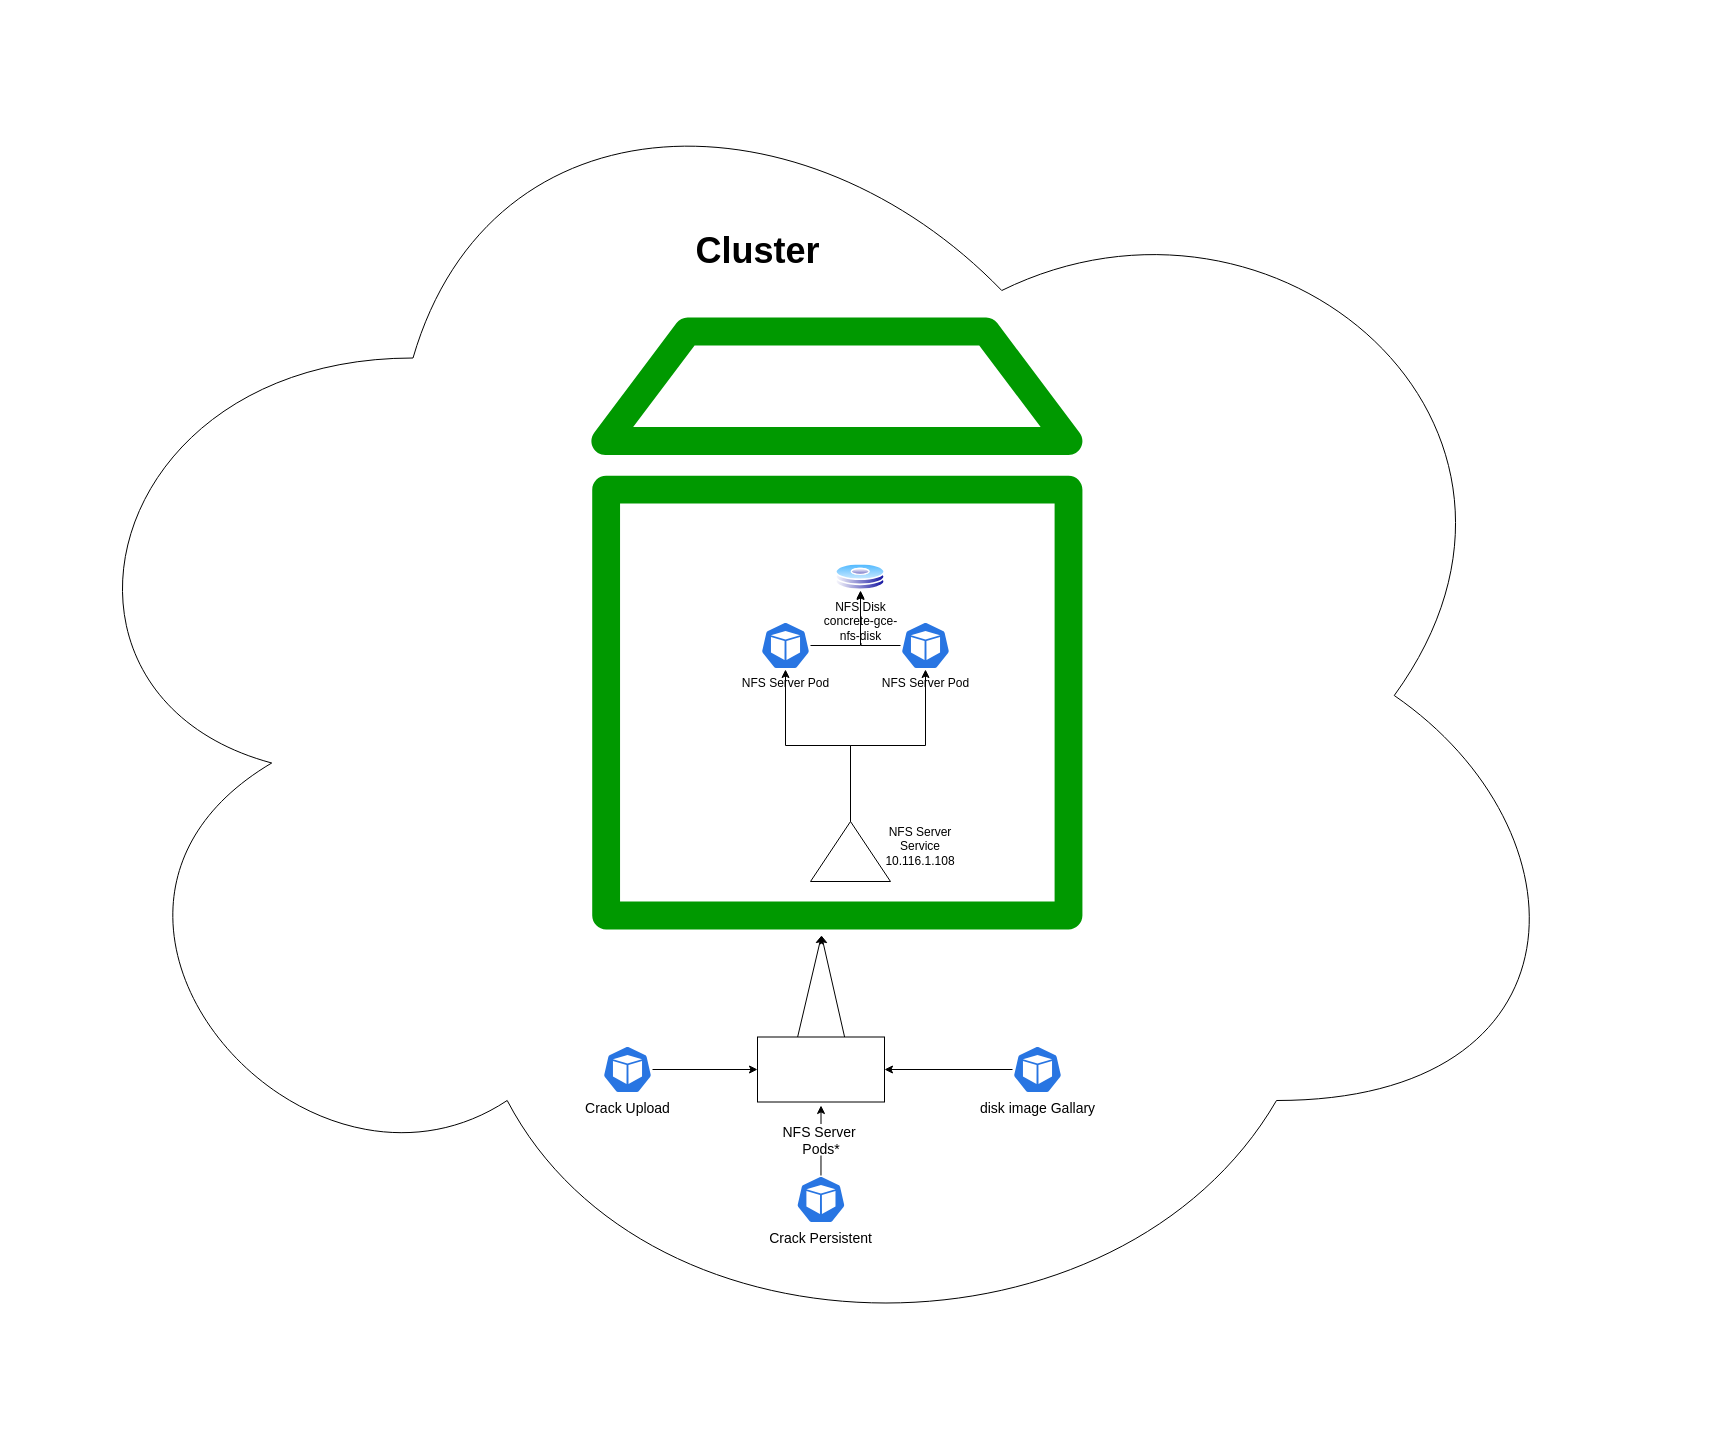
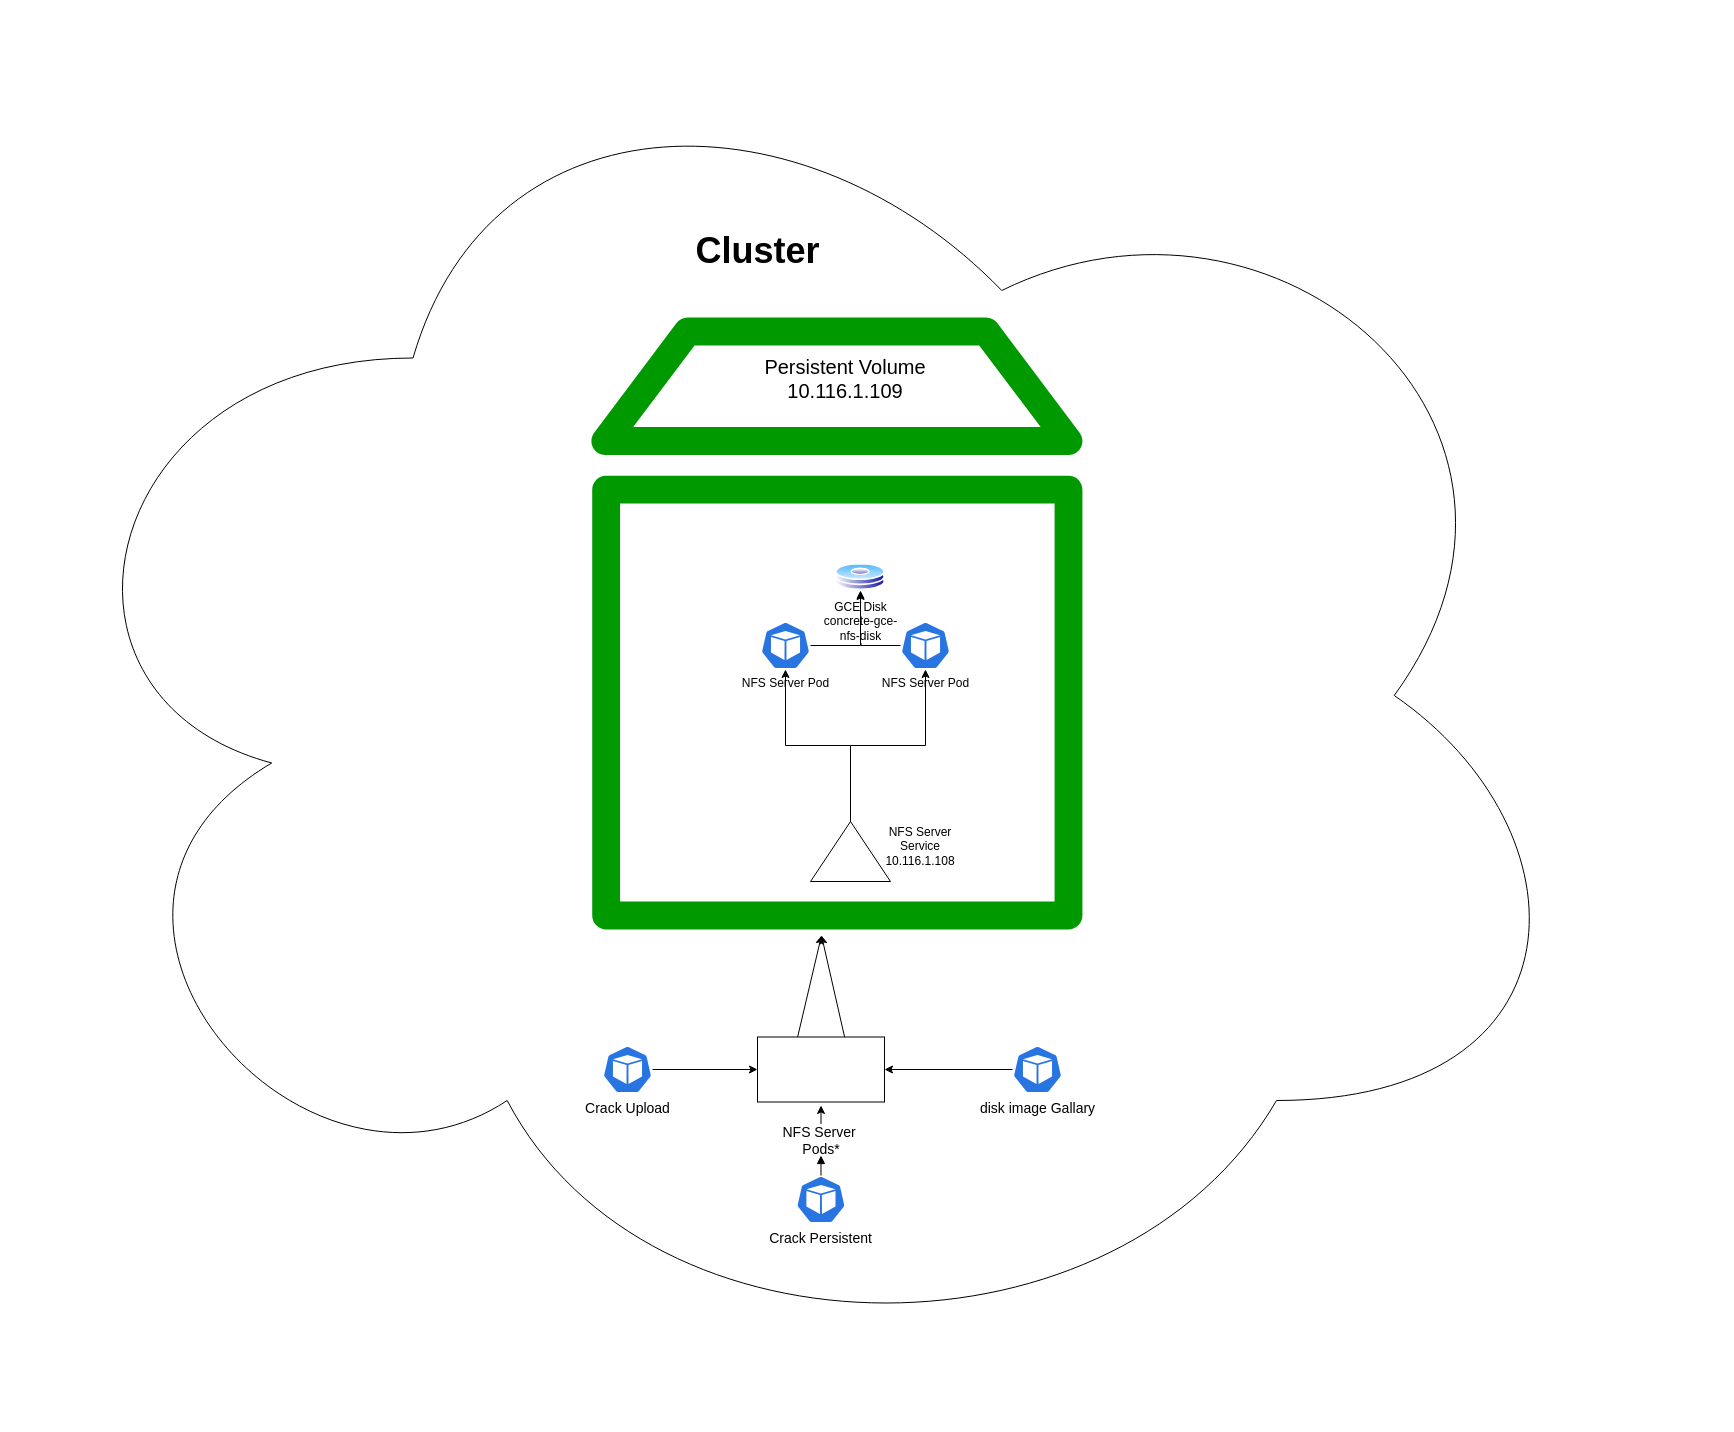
none -> (846, 379)
(861, 622) -> (861, 622)
(821, 1162) -> (821, 1165)
